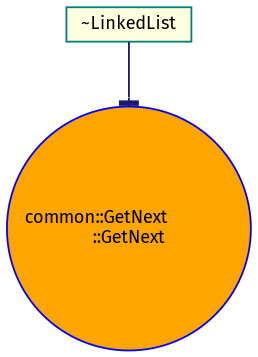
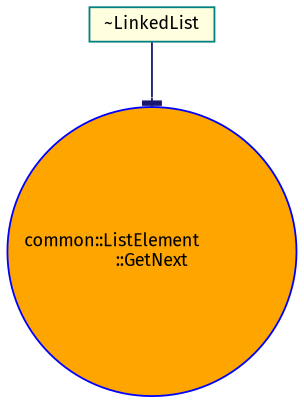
(129, 229) -> (152, 252)
